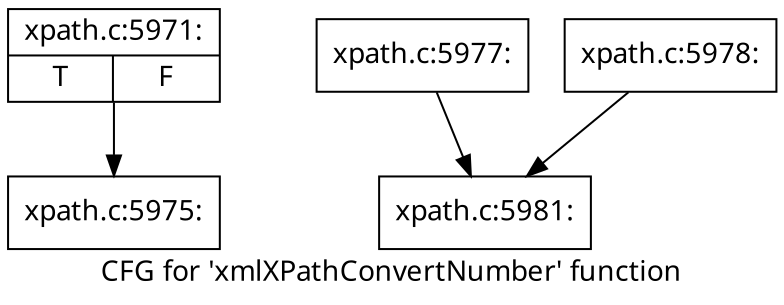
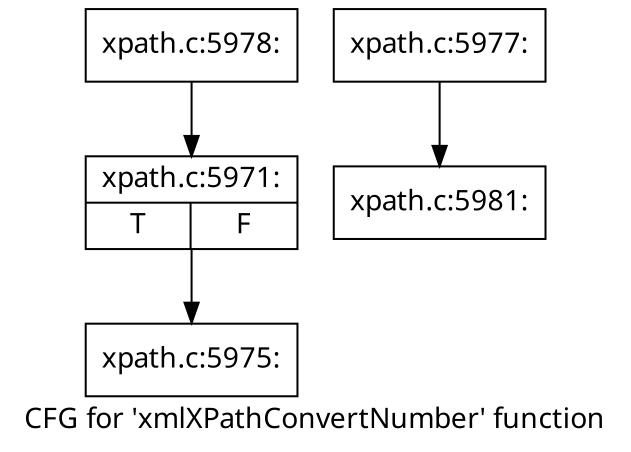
(586, 128) -> (192, 109)
